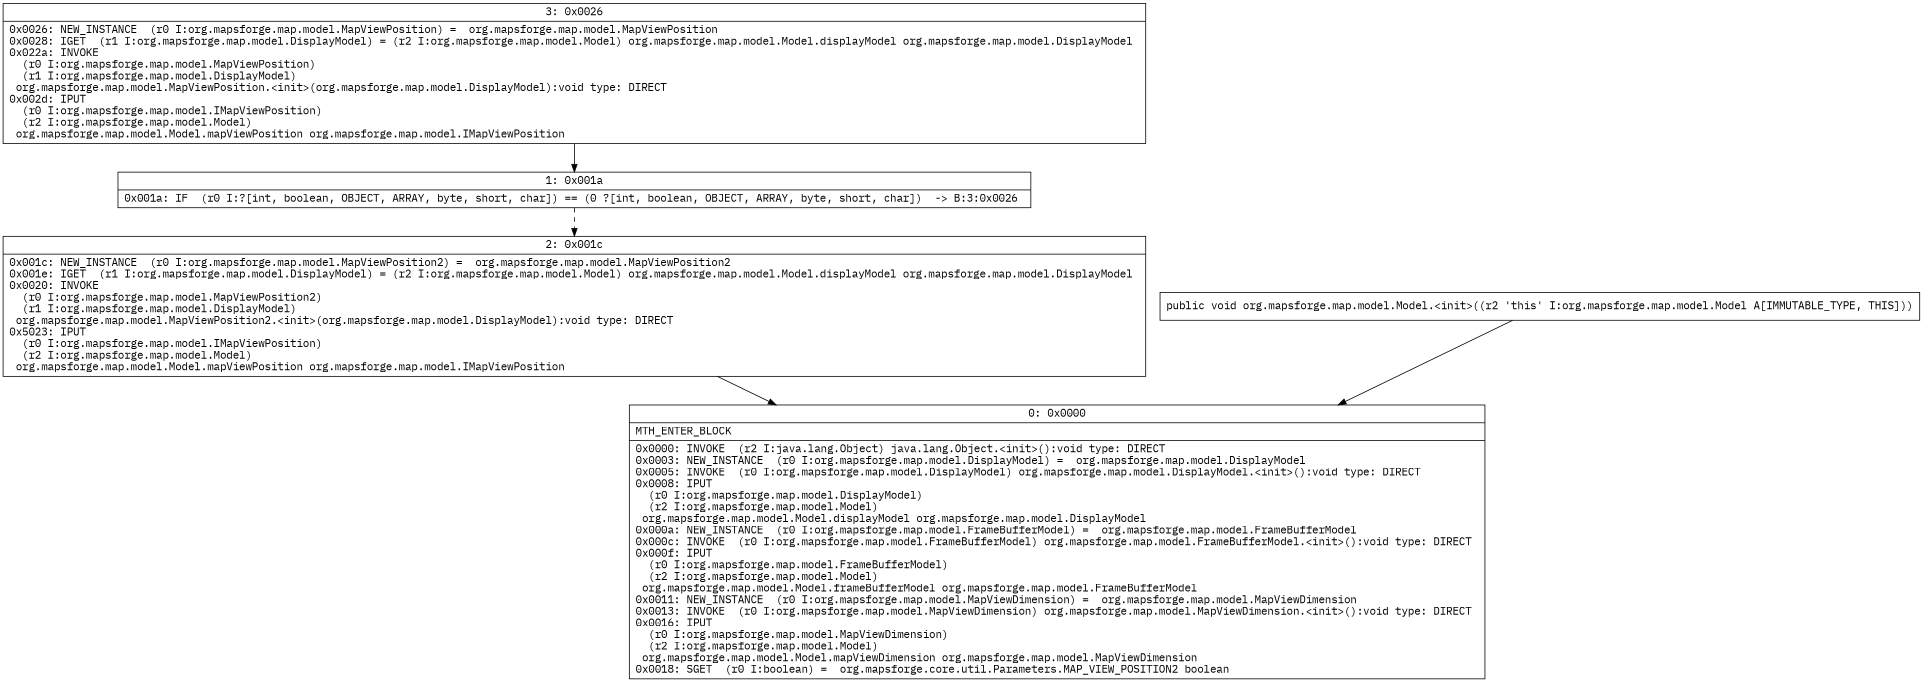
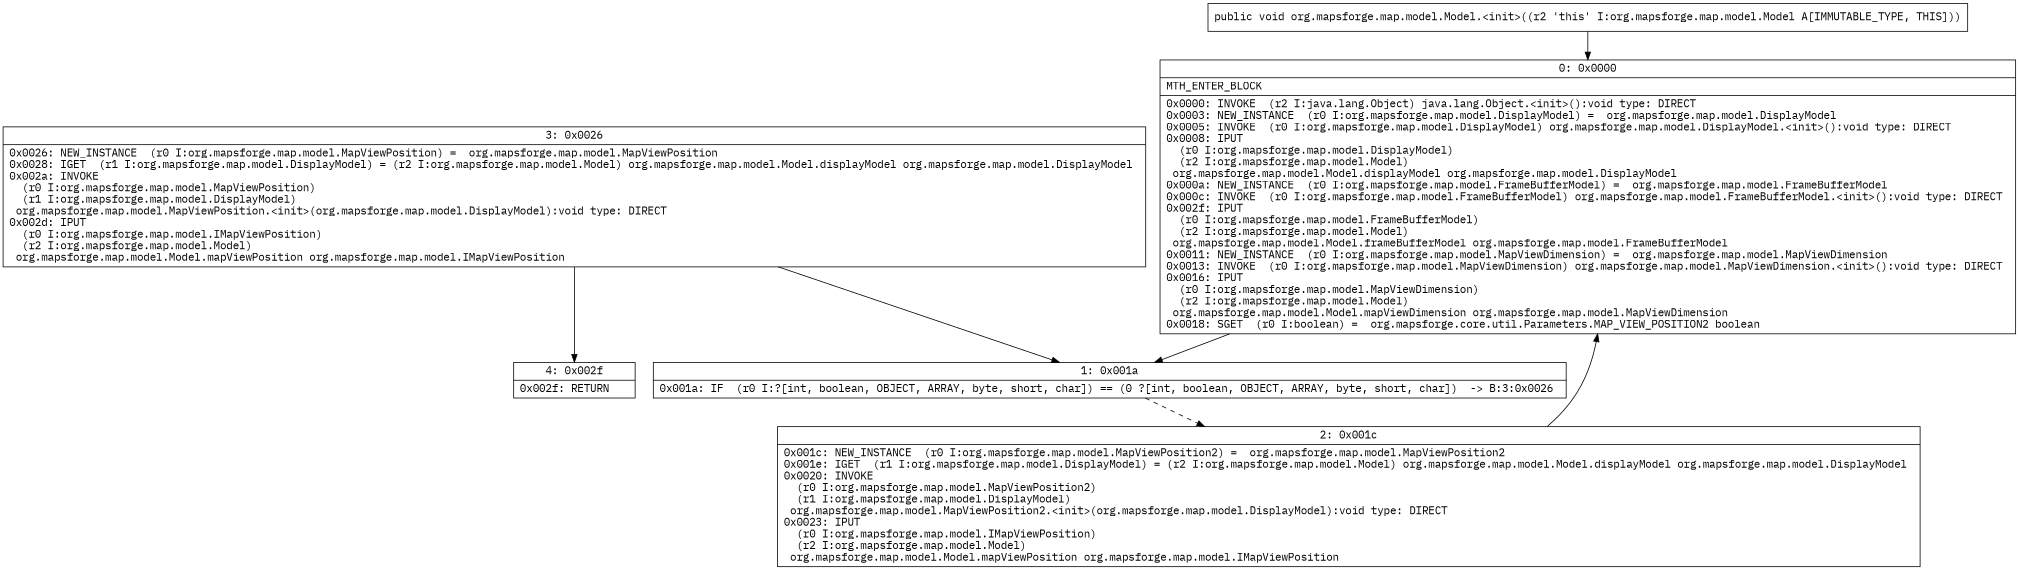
(61, 53) -> (61, 176)
(54, 332) -> (829, 523)
none -> (1196, 347)
none -> (574, 380)
(680, 554) -> (1211, 208)
